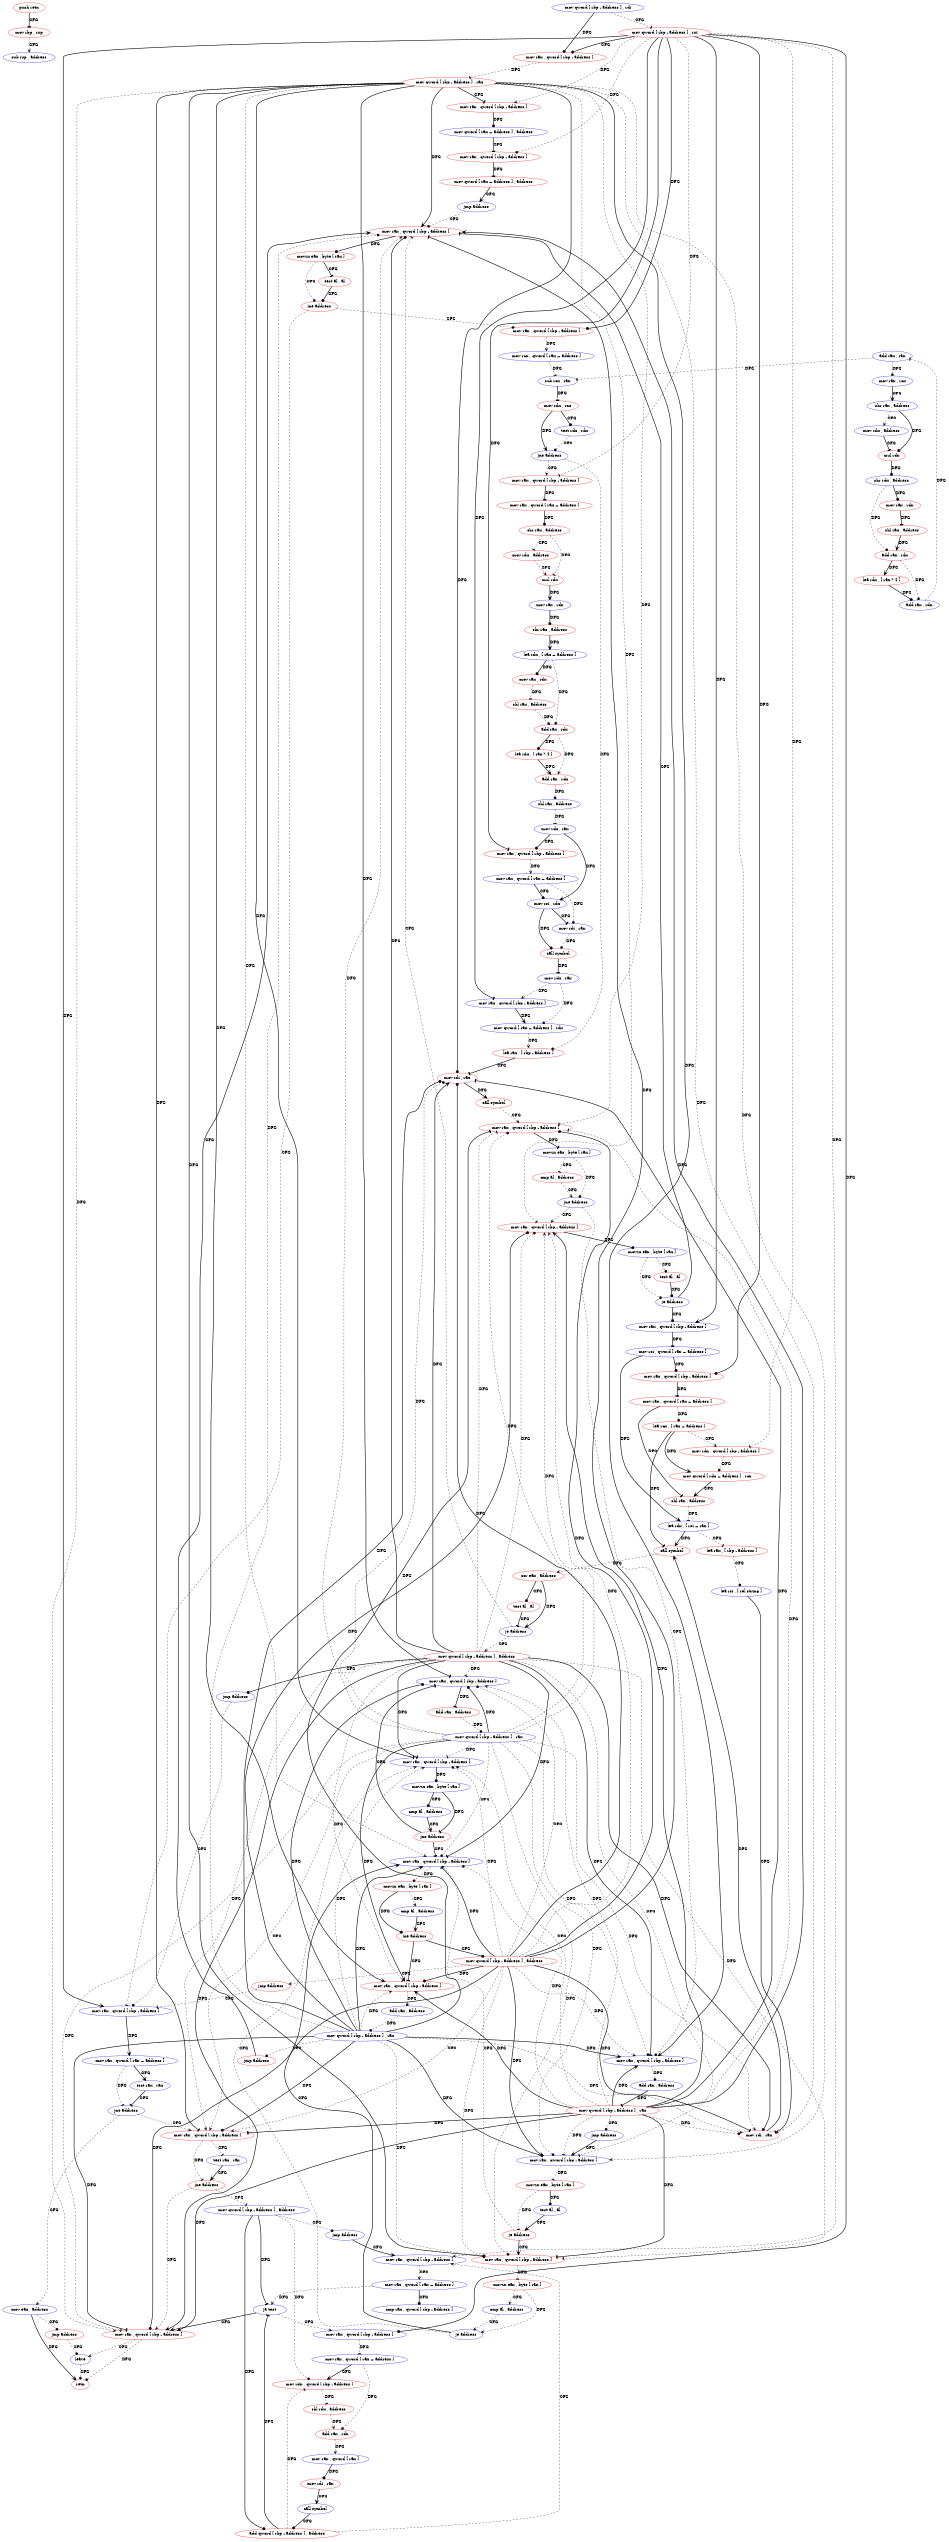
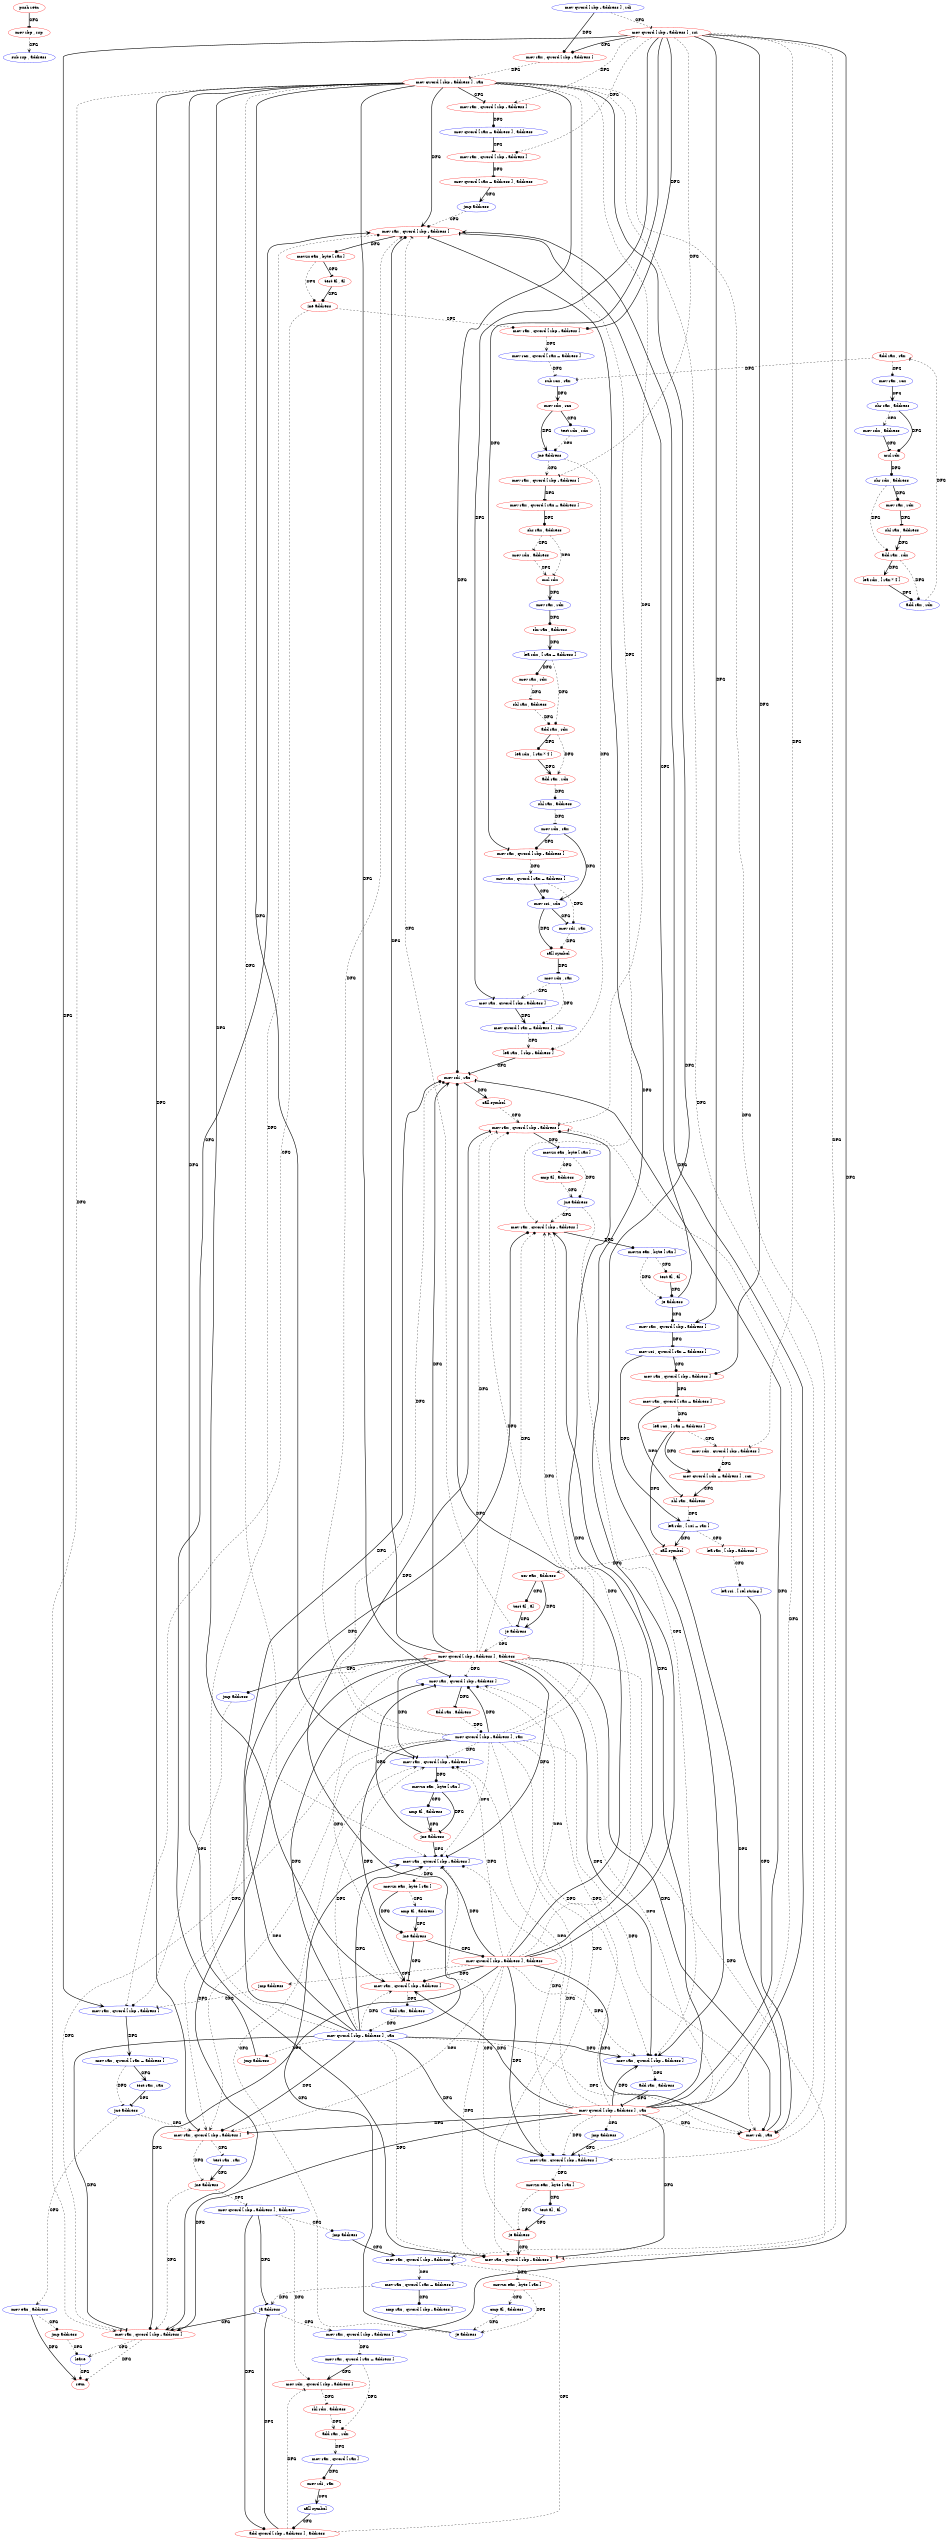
(892, 356) -> (892, 356)
(558, 392) -> (558, 392)
(270, 2310) -> (270, 2310)
